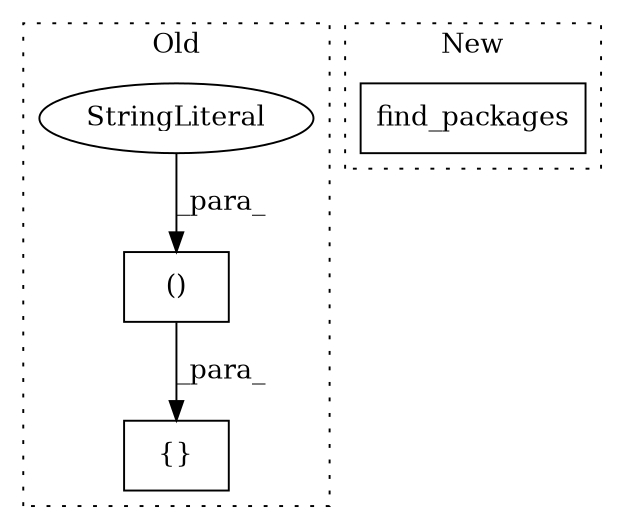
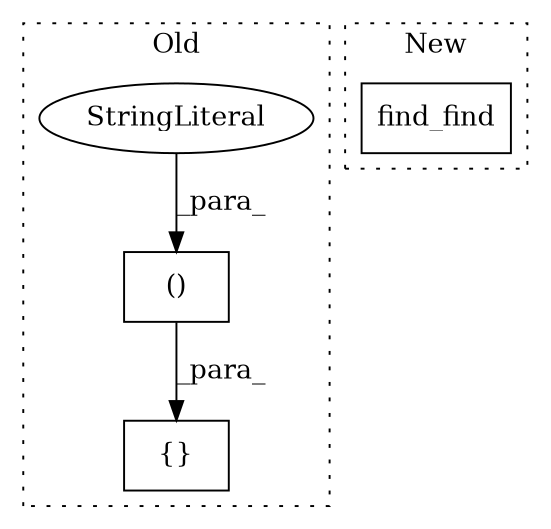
(473, 118) -> (436, 118)
